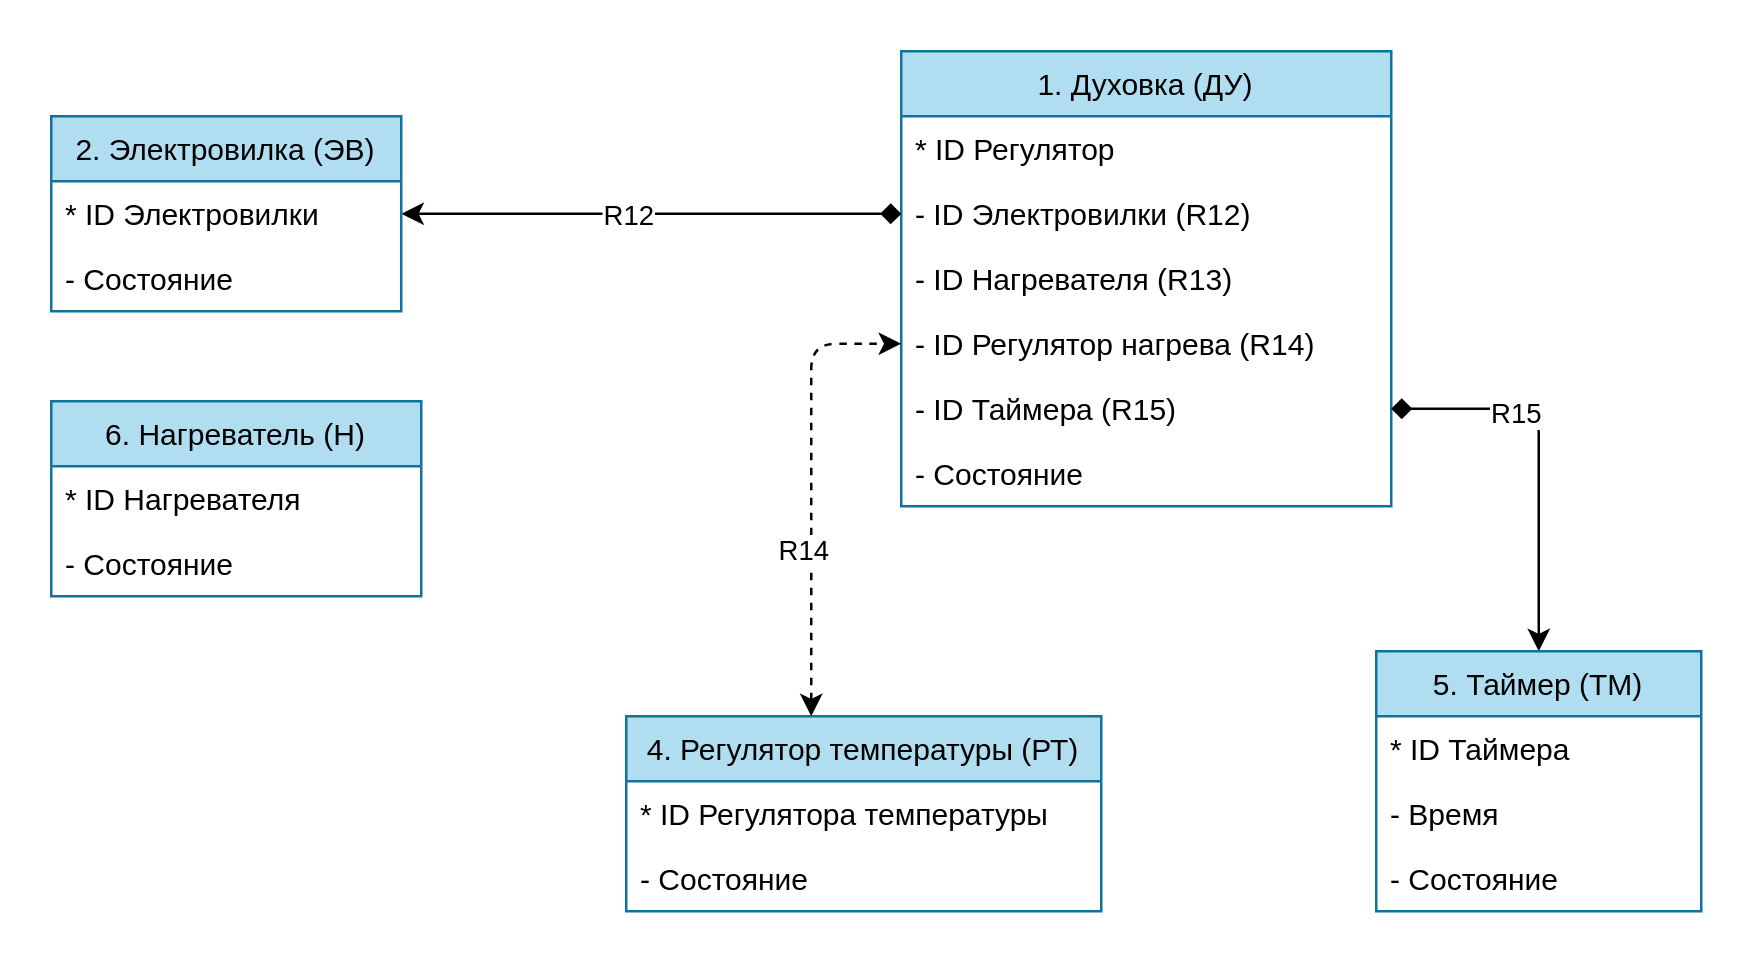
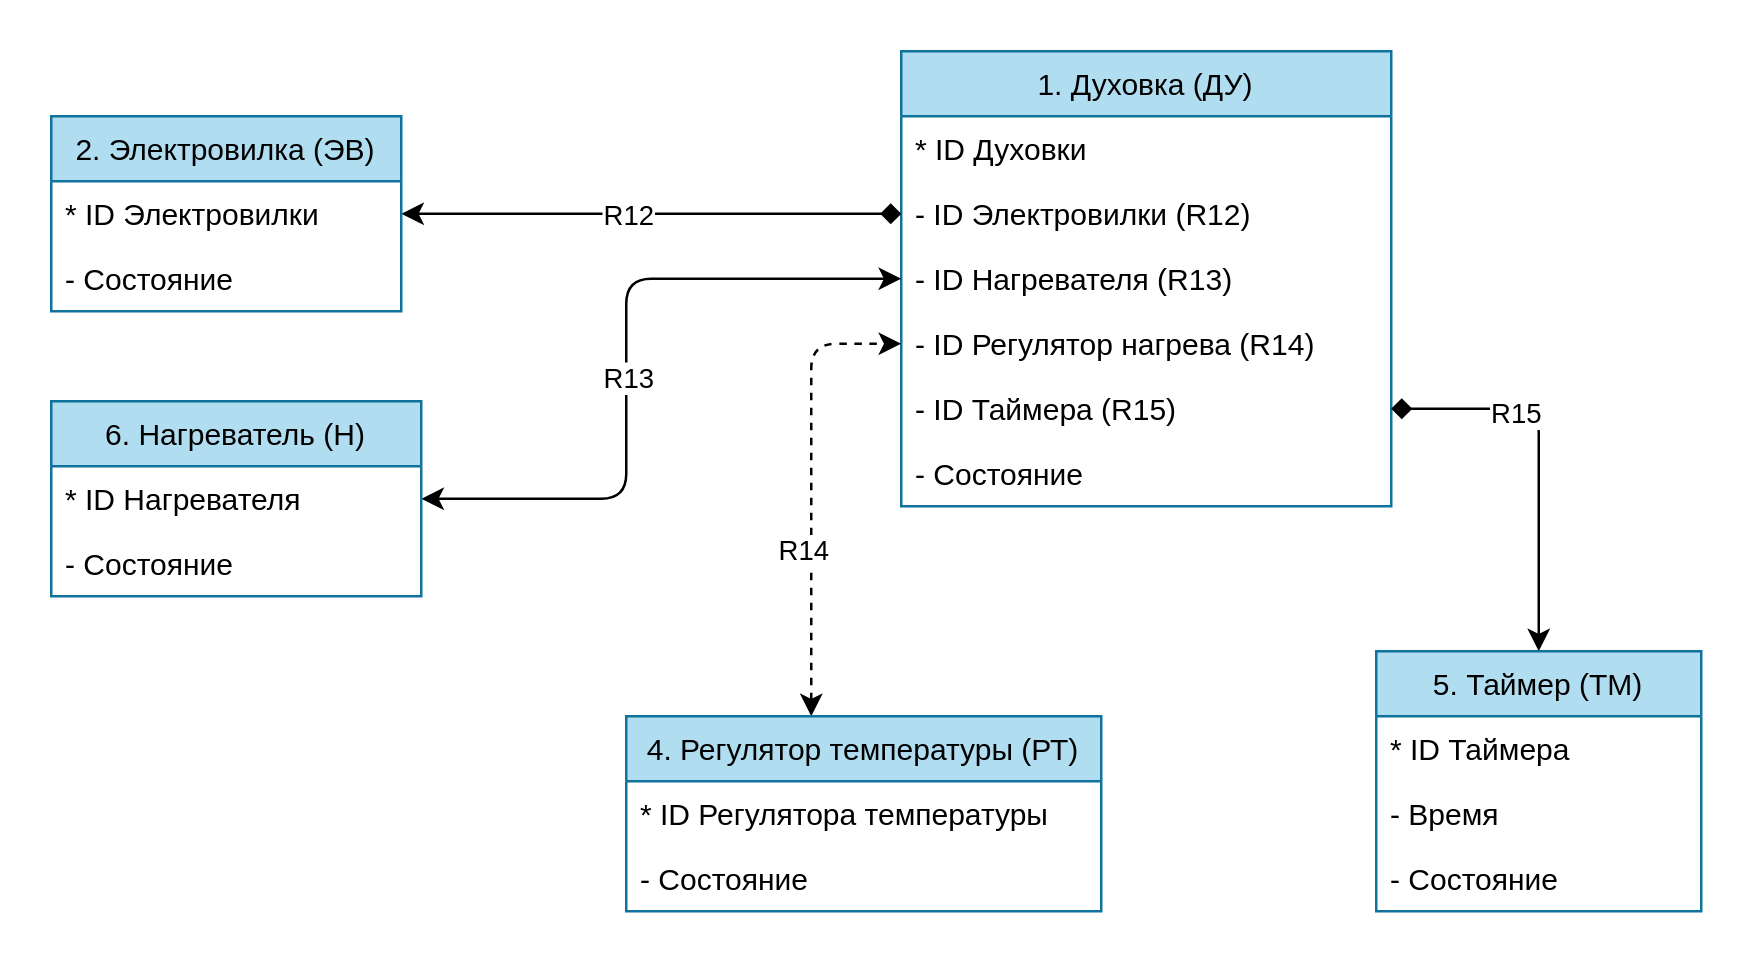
(1025, 150) -> (1008, 150)
none -> (715, 279)
